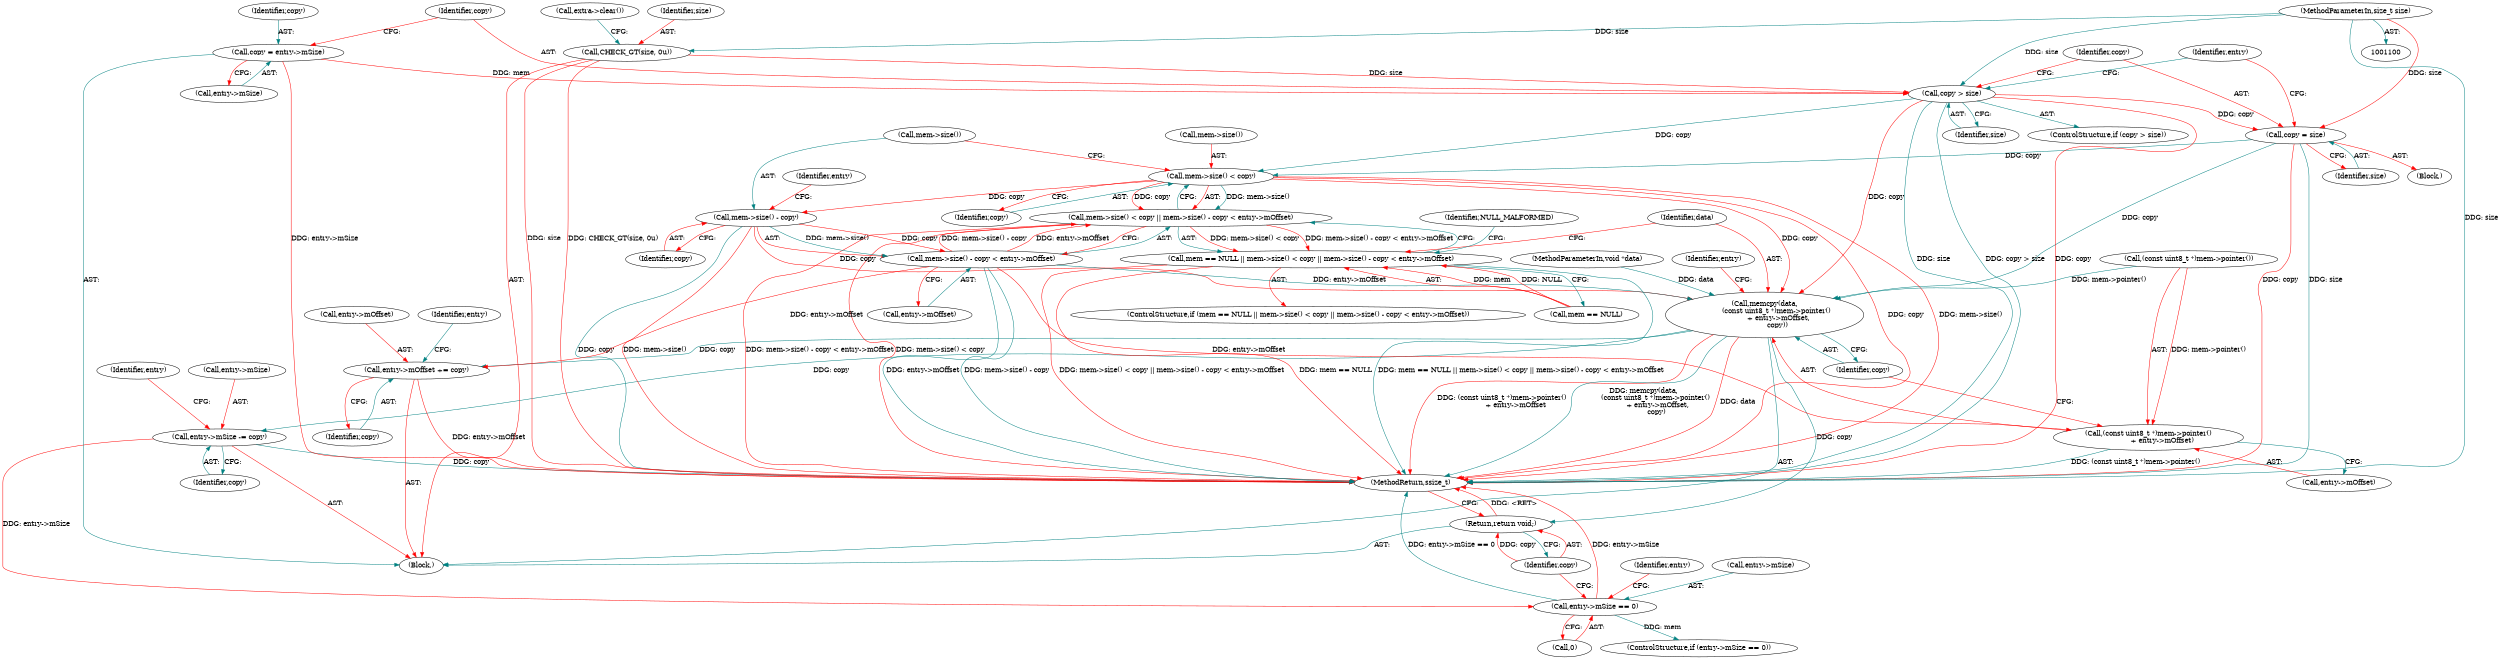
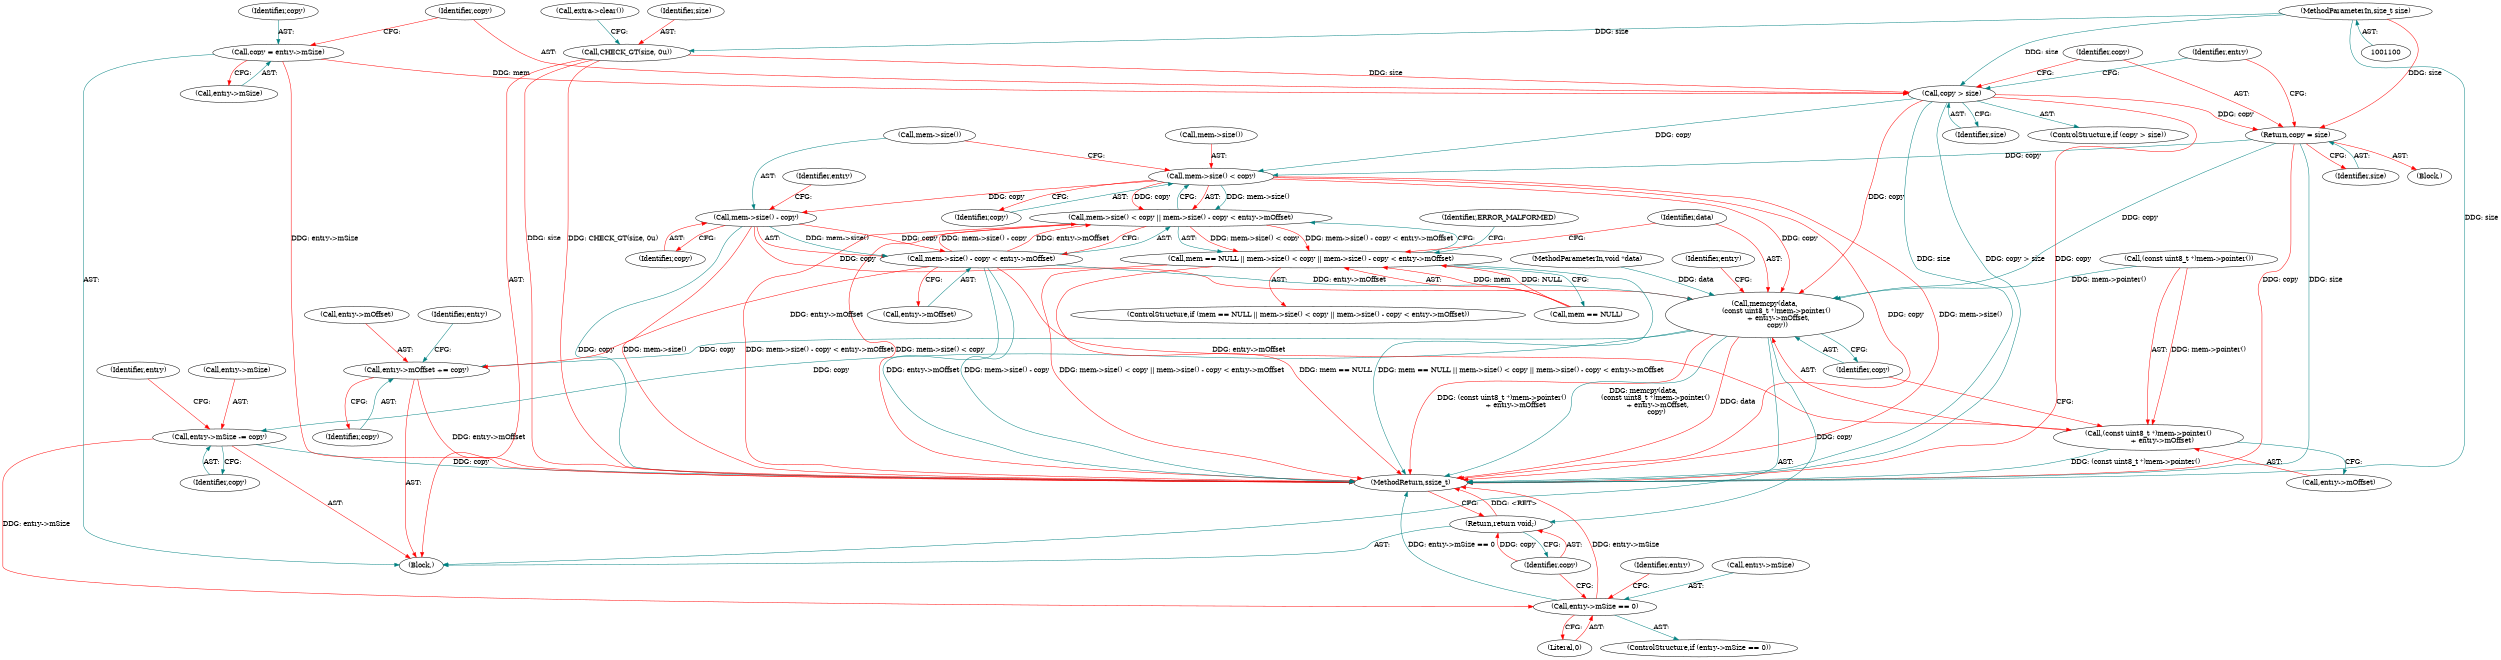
(2382, 28) -> (2363, 37)
(2296, 135) -> (2296, 135)
(1499, 218) -> (1499, 218)
(1663, 628) -> (1663, 628)
(1565, 648) -> (1565, 648)
